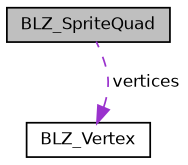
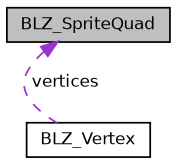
(107, 74) -> (25, 91)
